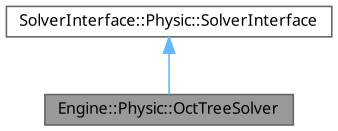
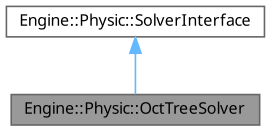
(169, 22) -> (135, 22)
